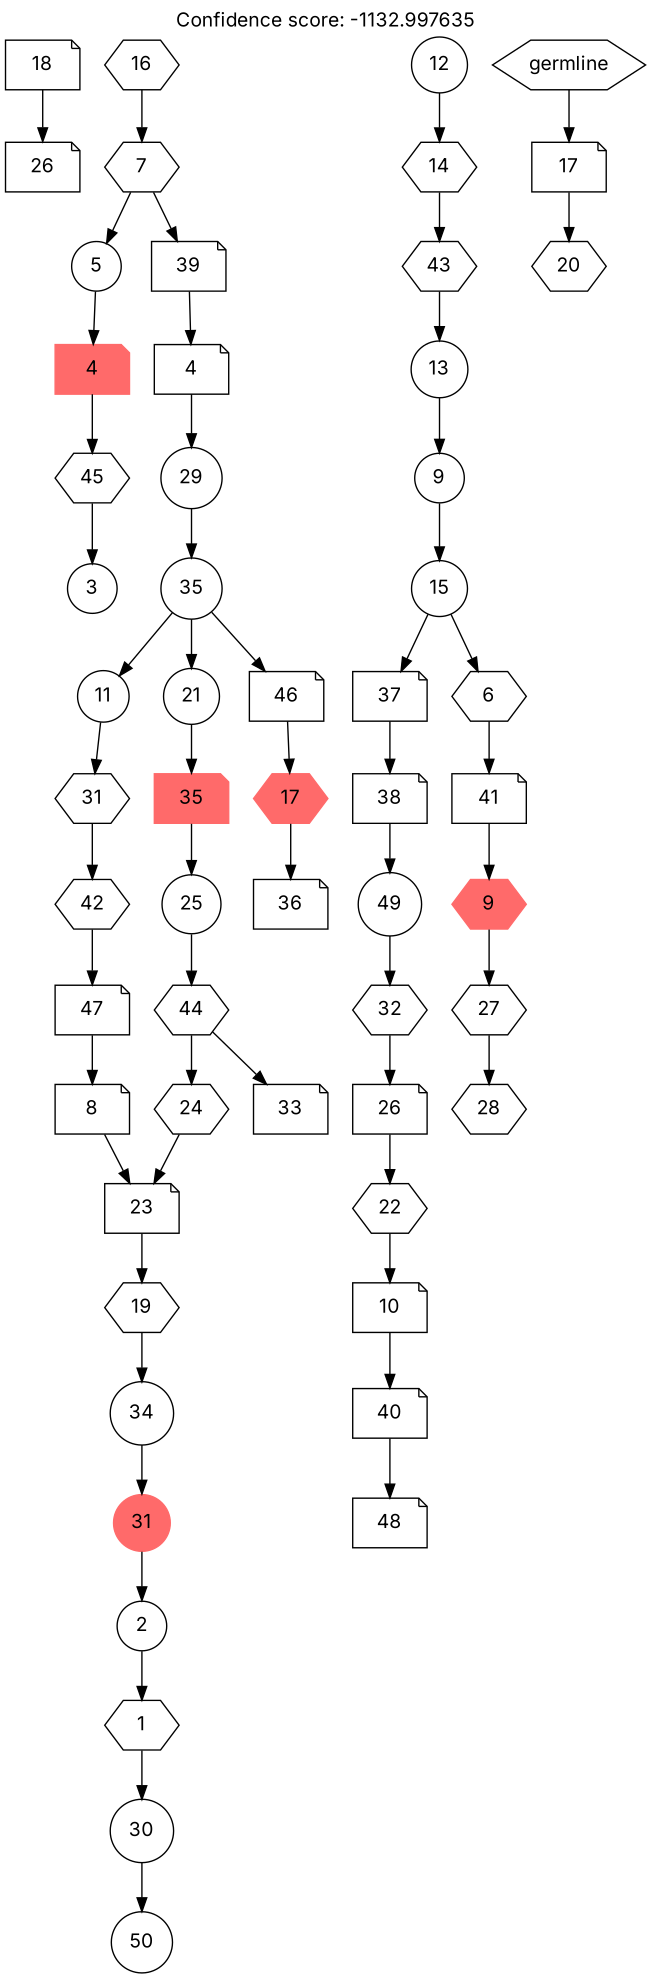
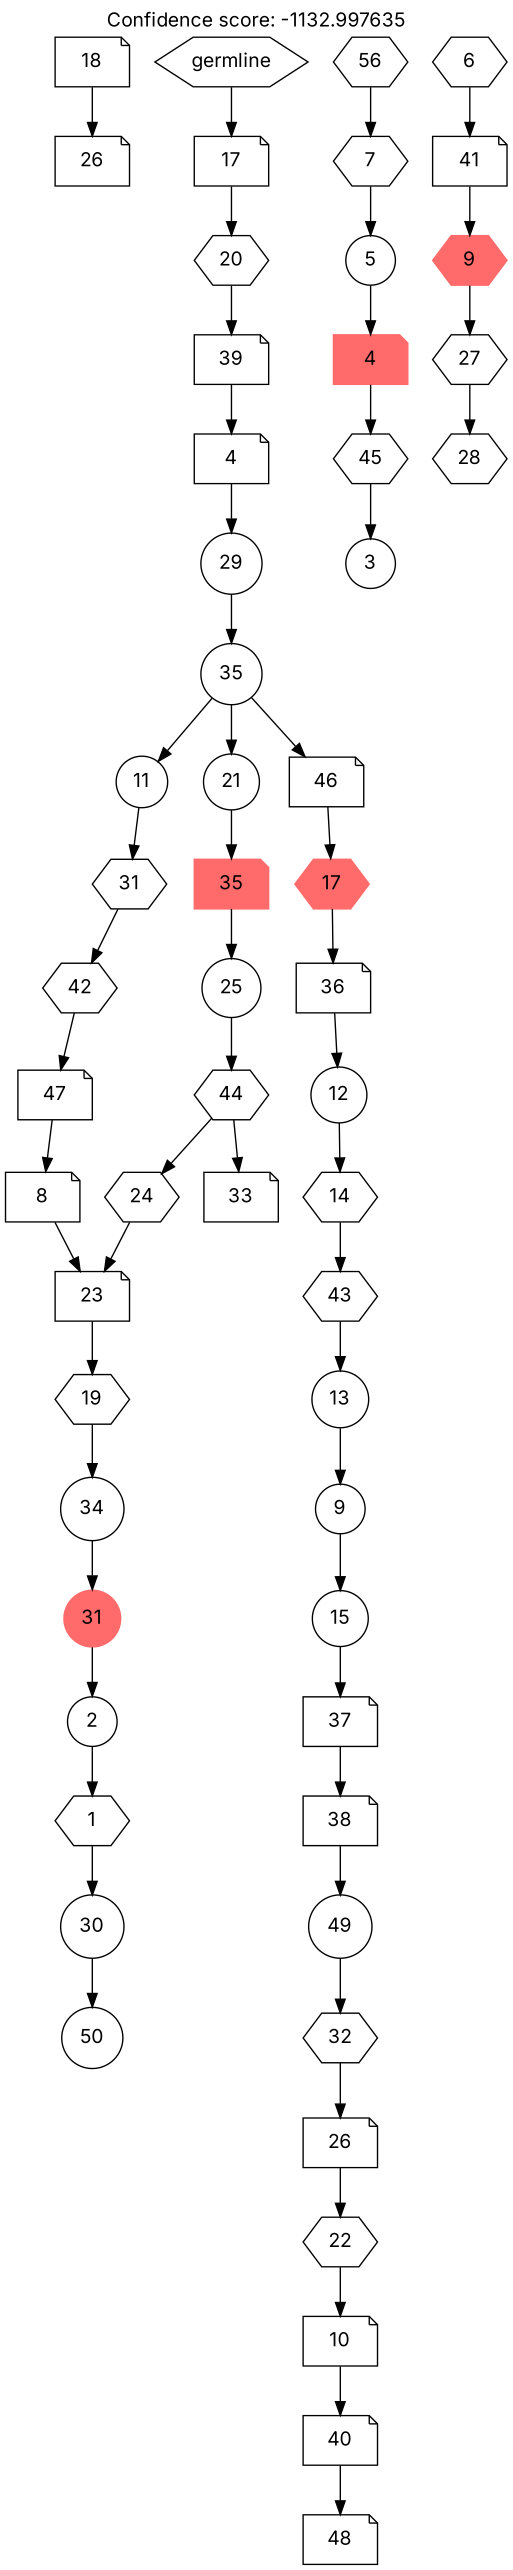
(142, 65) -> (371, 62)
(162, 211) -> (231, 303)
(461, 637) -> none
none -> (336, 1033)
